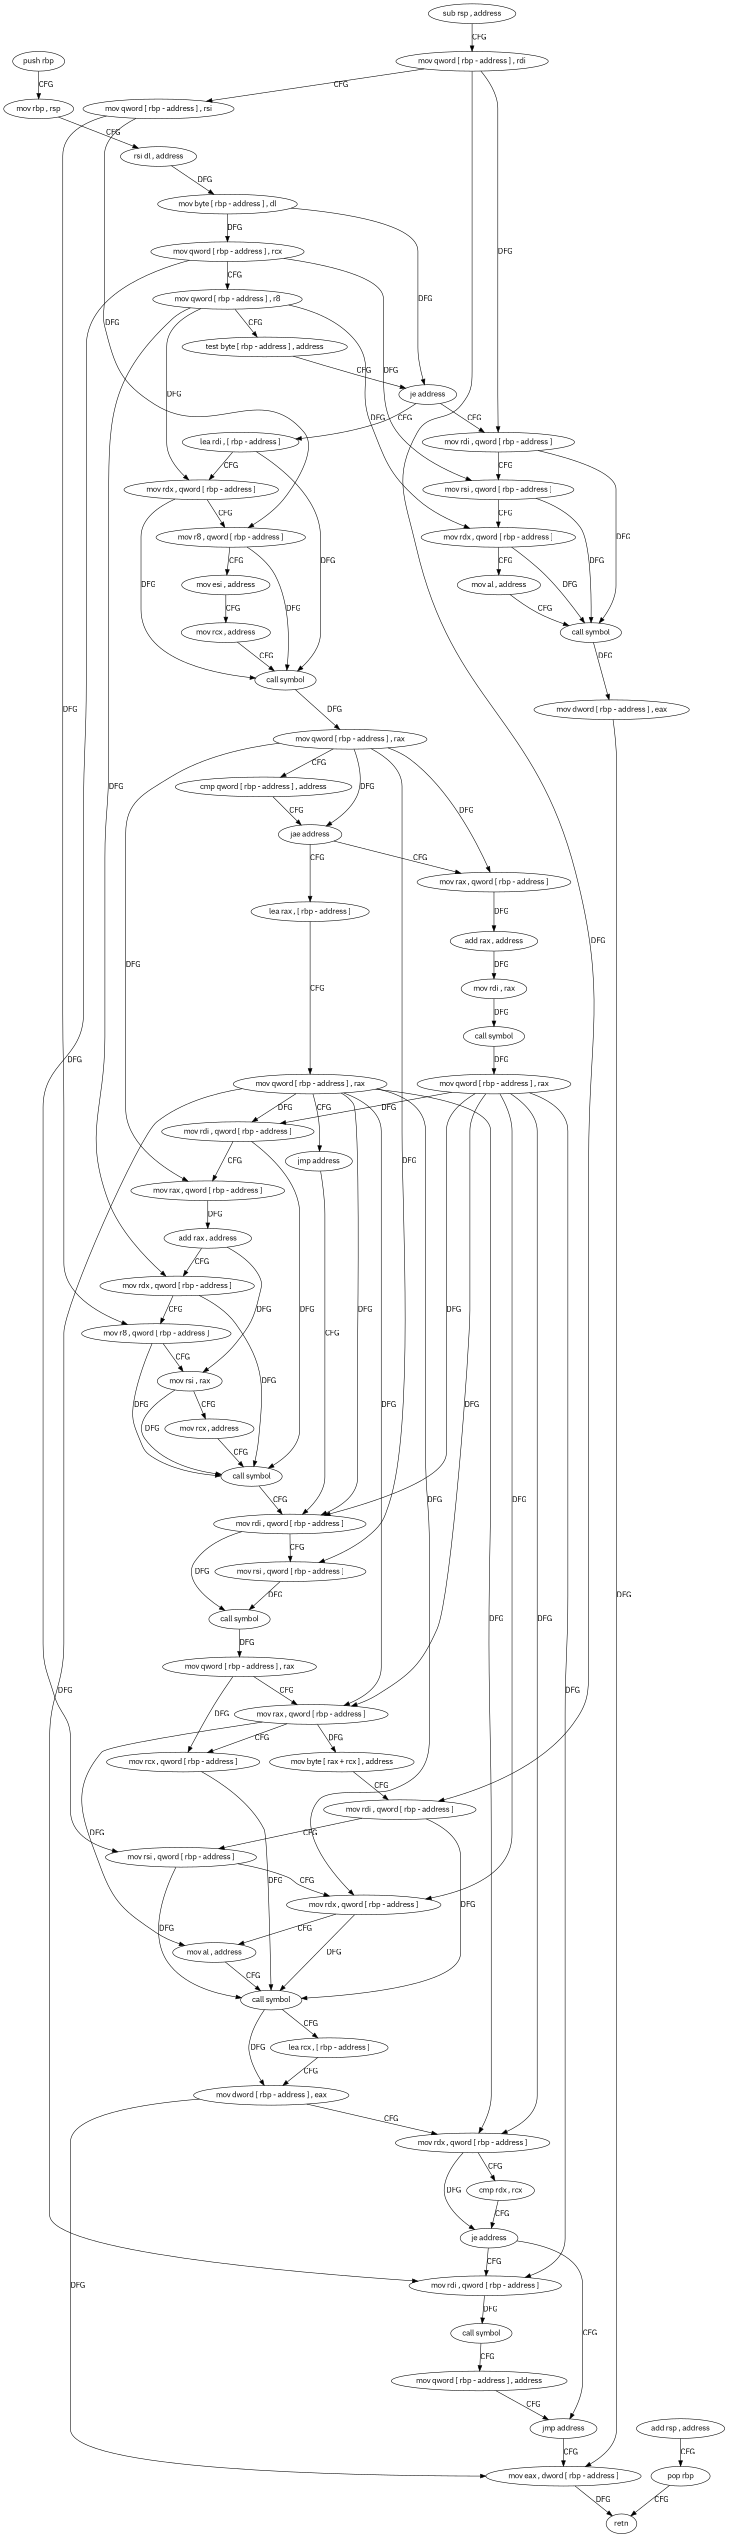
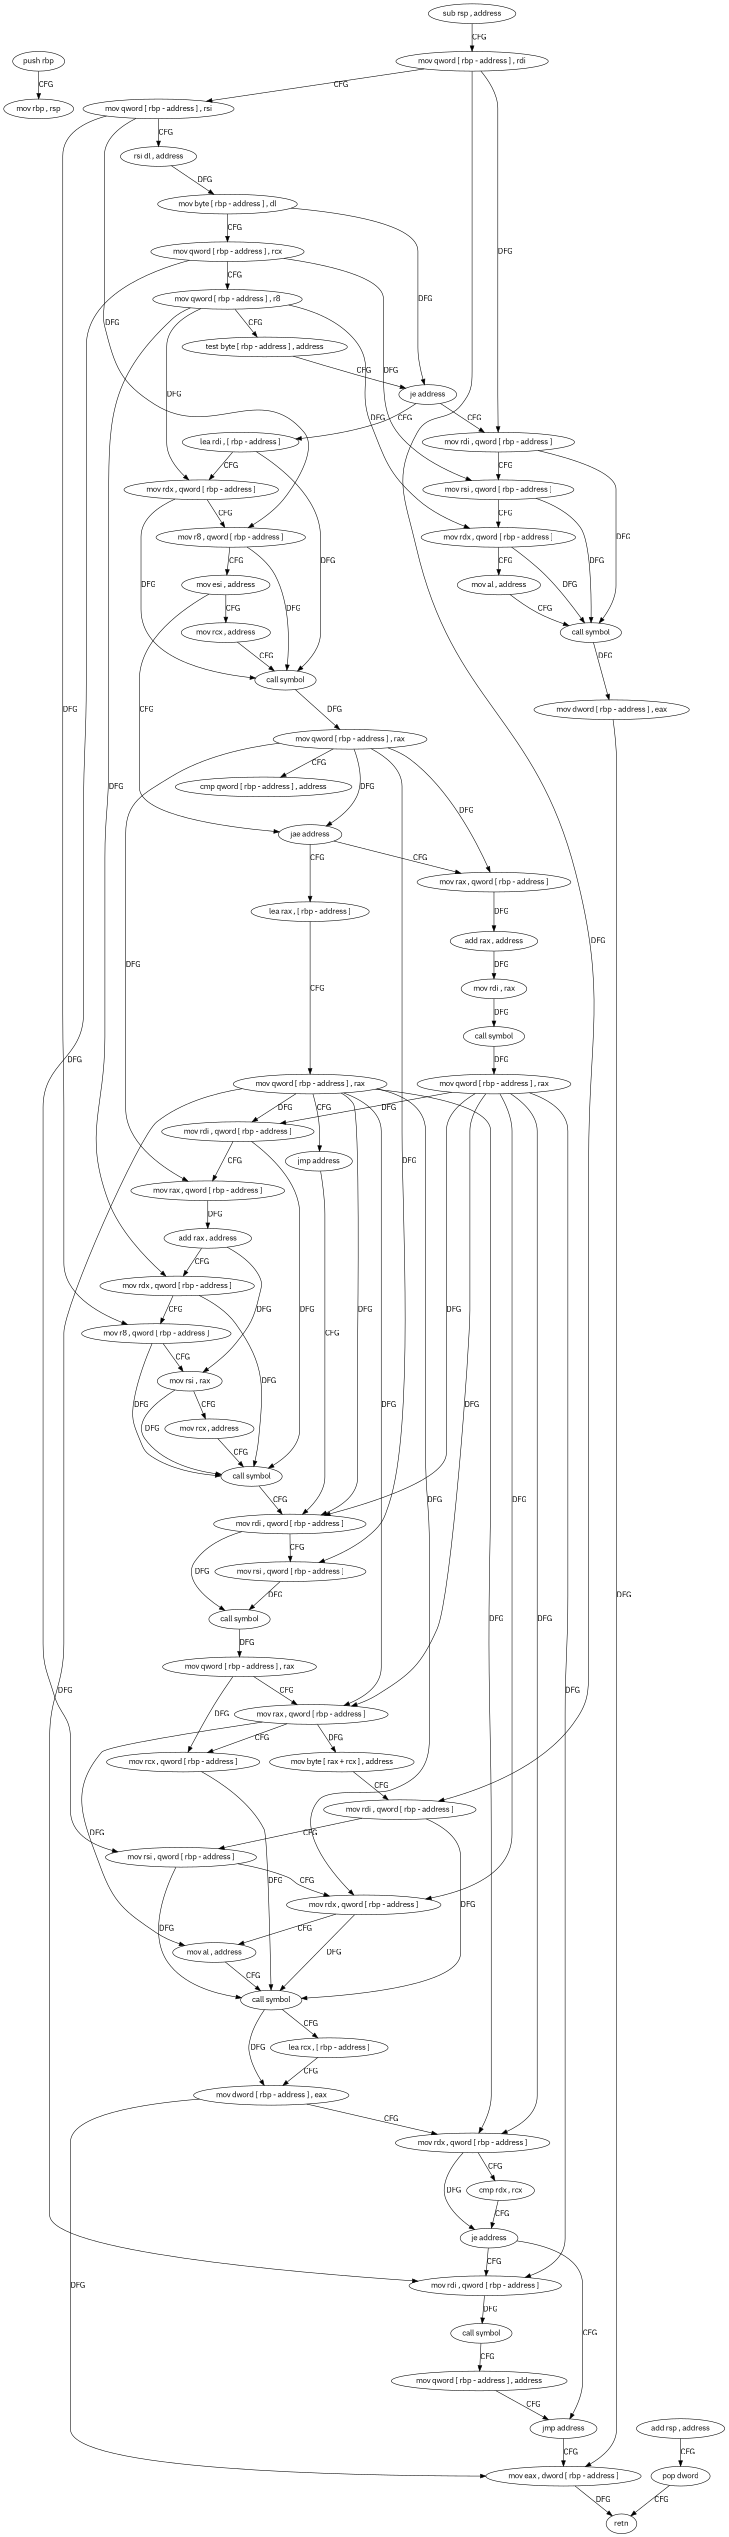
(96, 132) -> (159, 130)
(235, 228) -> (235, 228)
(285, 809) -> (139, 750)
(681, 2476) -> (681, 2476)
